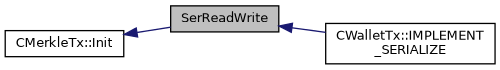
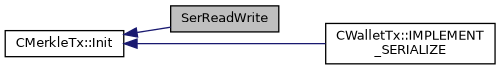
(309, 30) -> (231, 44)
